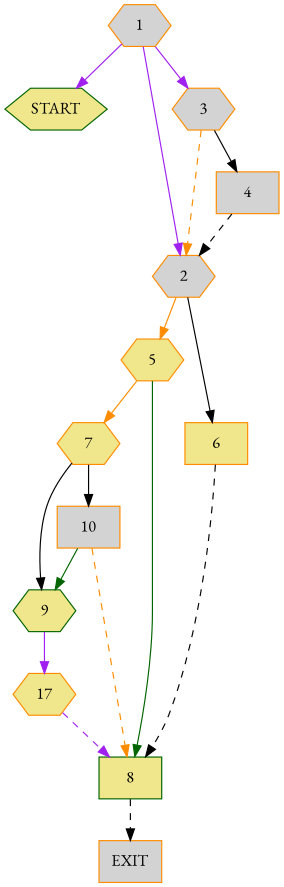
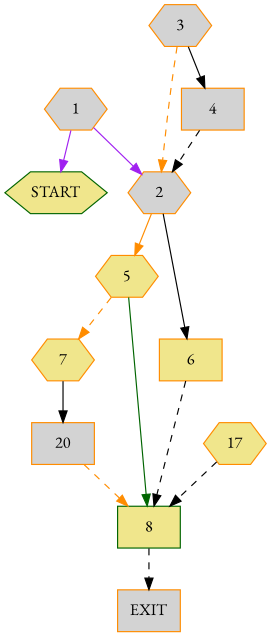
(168, 63) -> none
(124, 397) -> (99, 314)
(89, 527) -> (63, 444)
(44, 611) -> none
(82, 731) -> (197, 480)
